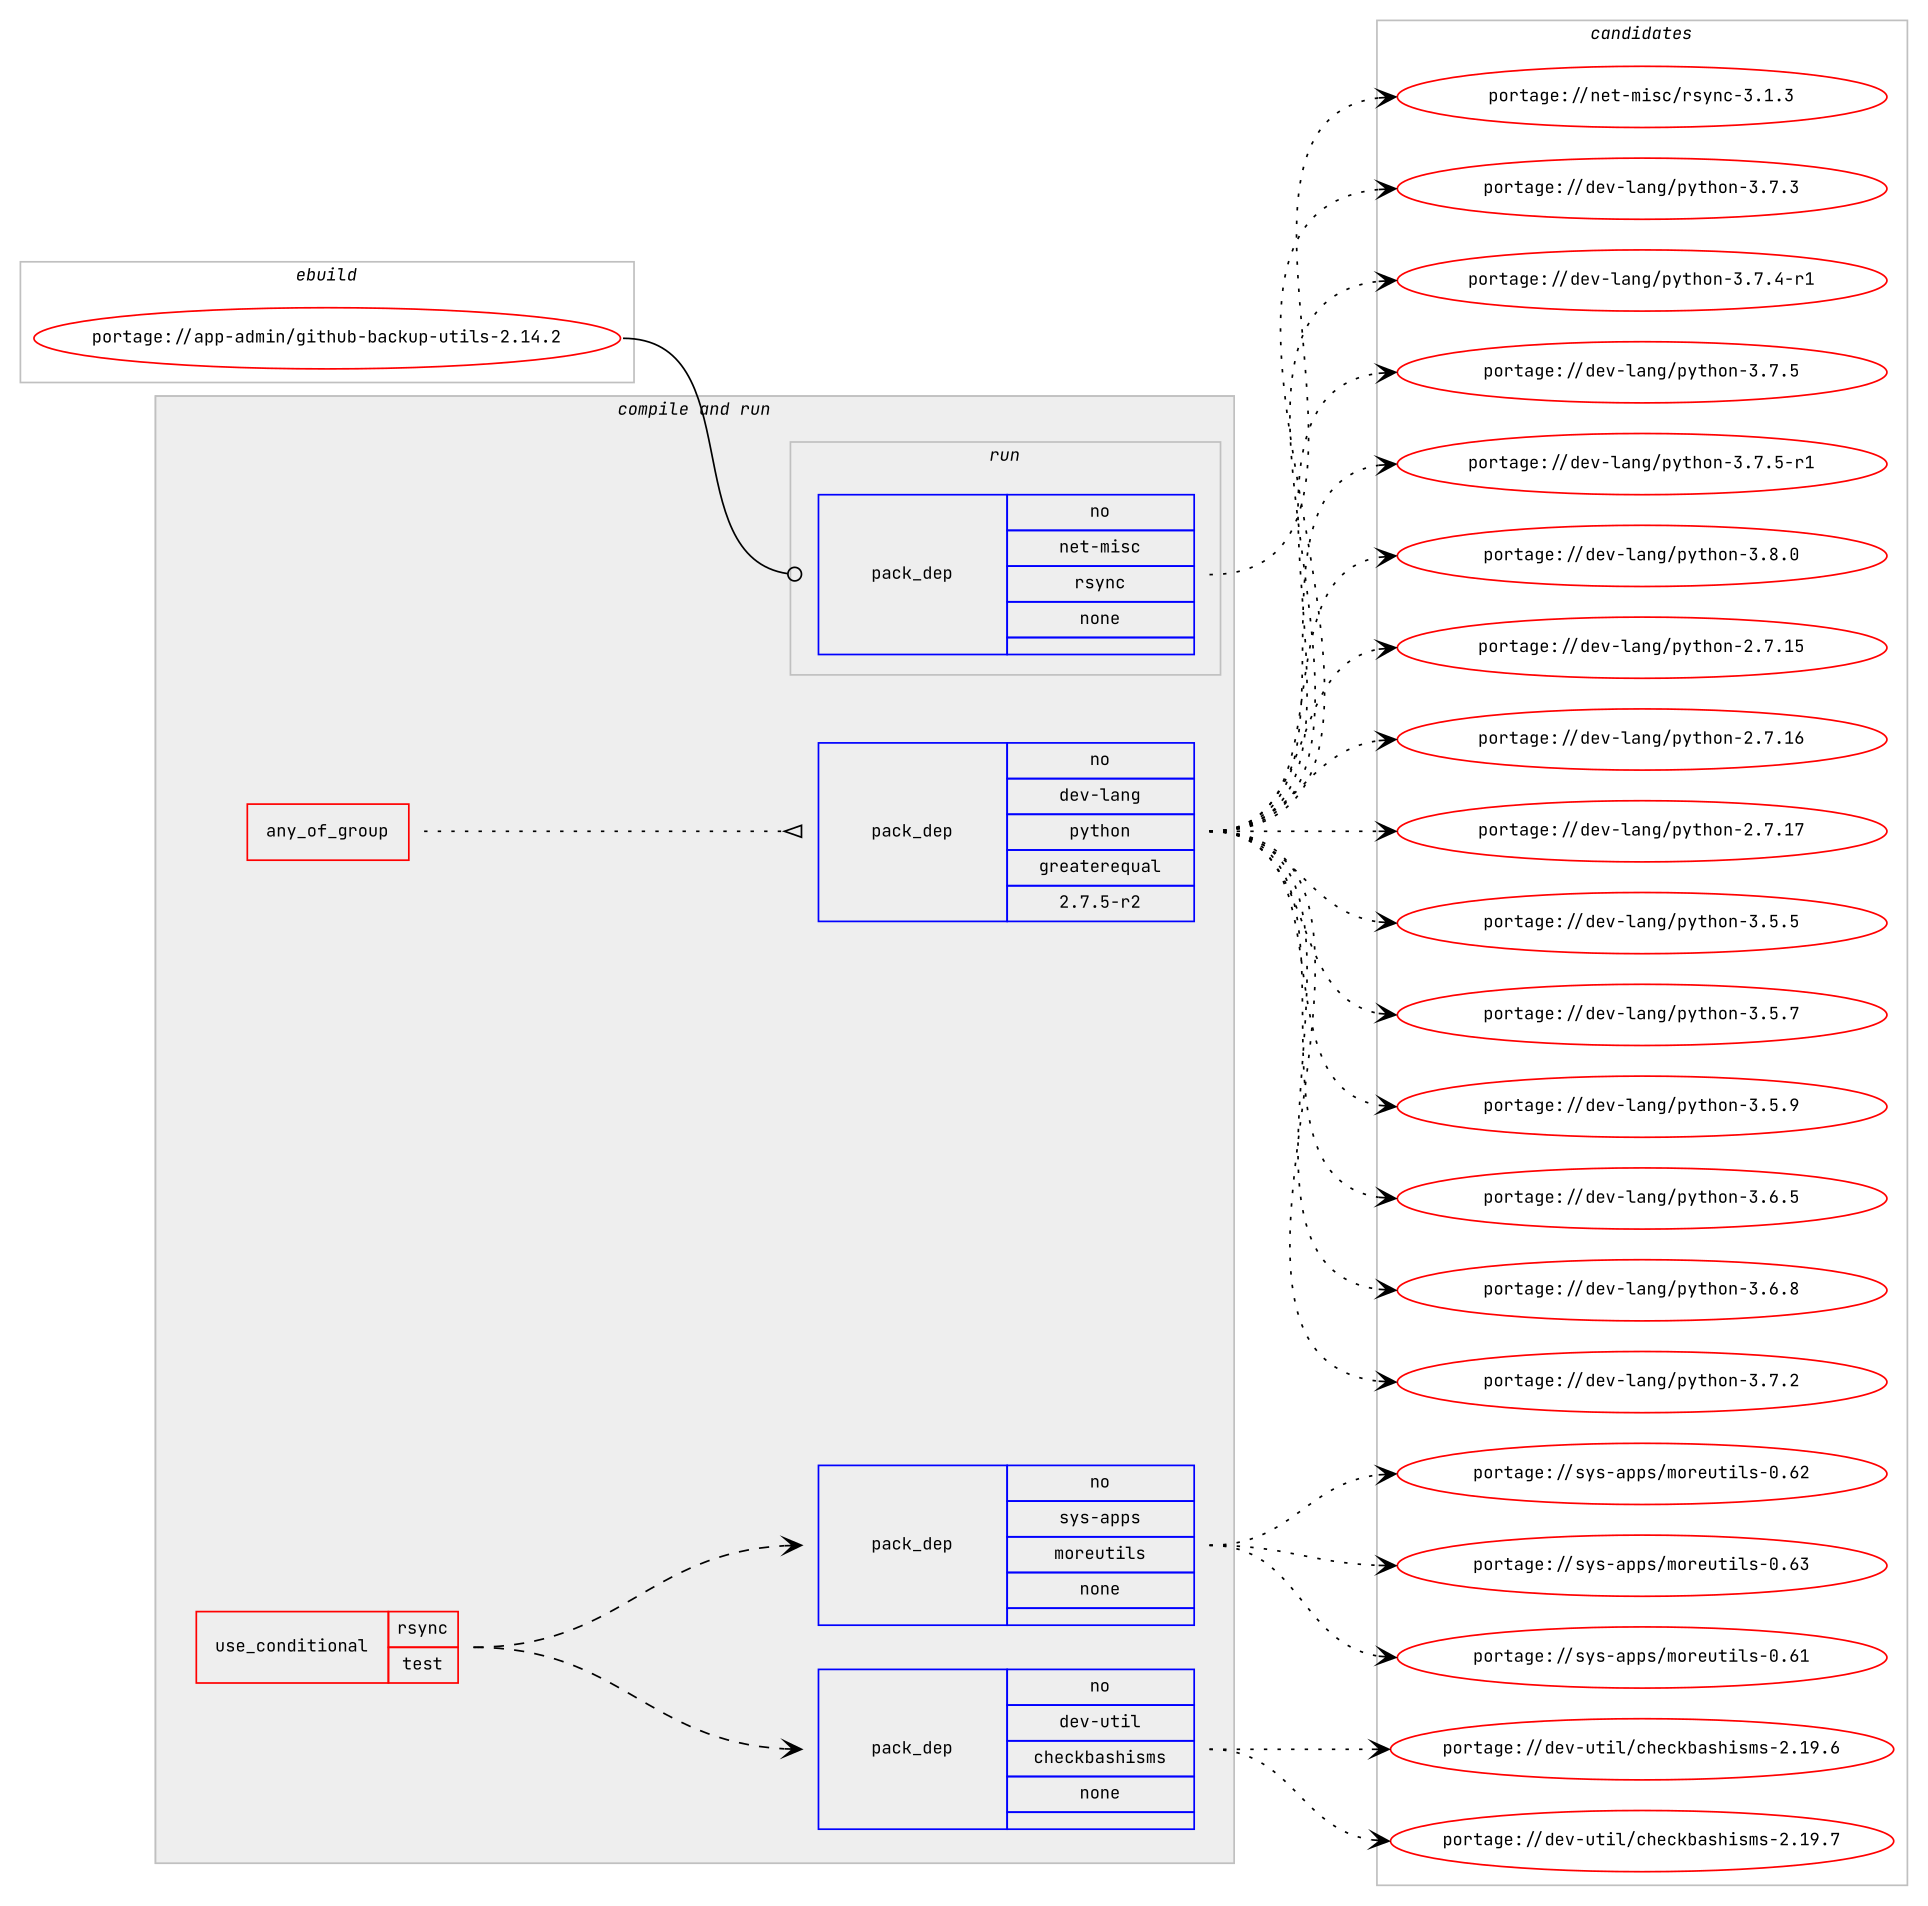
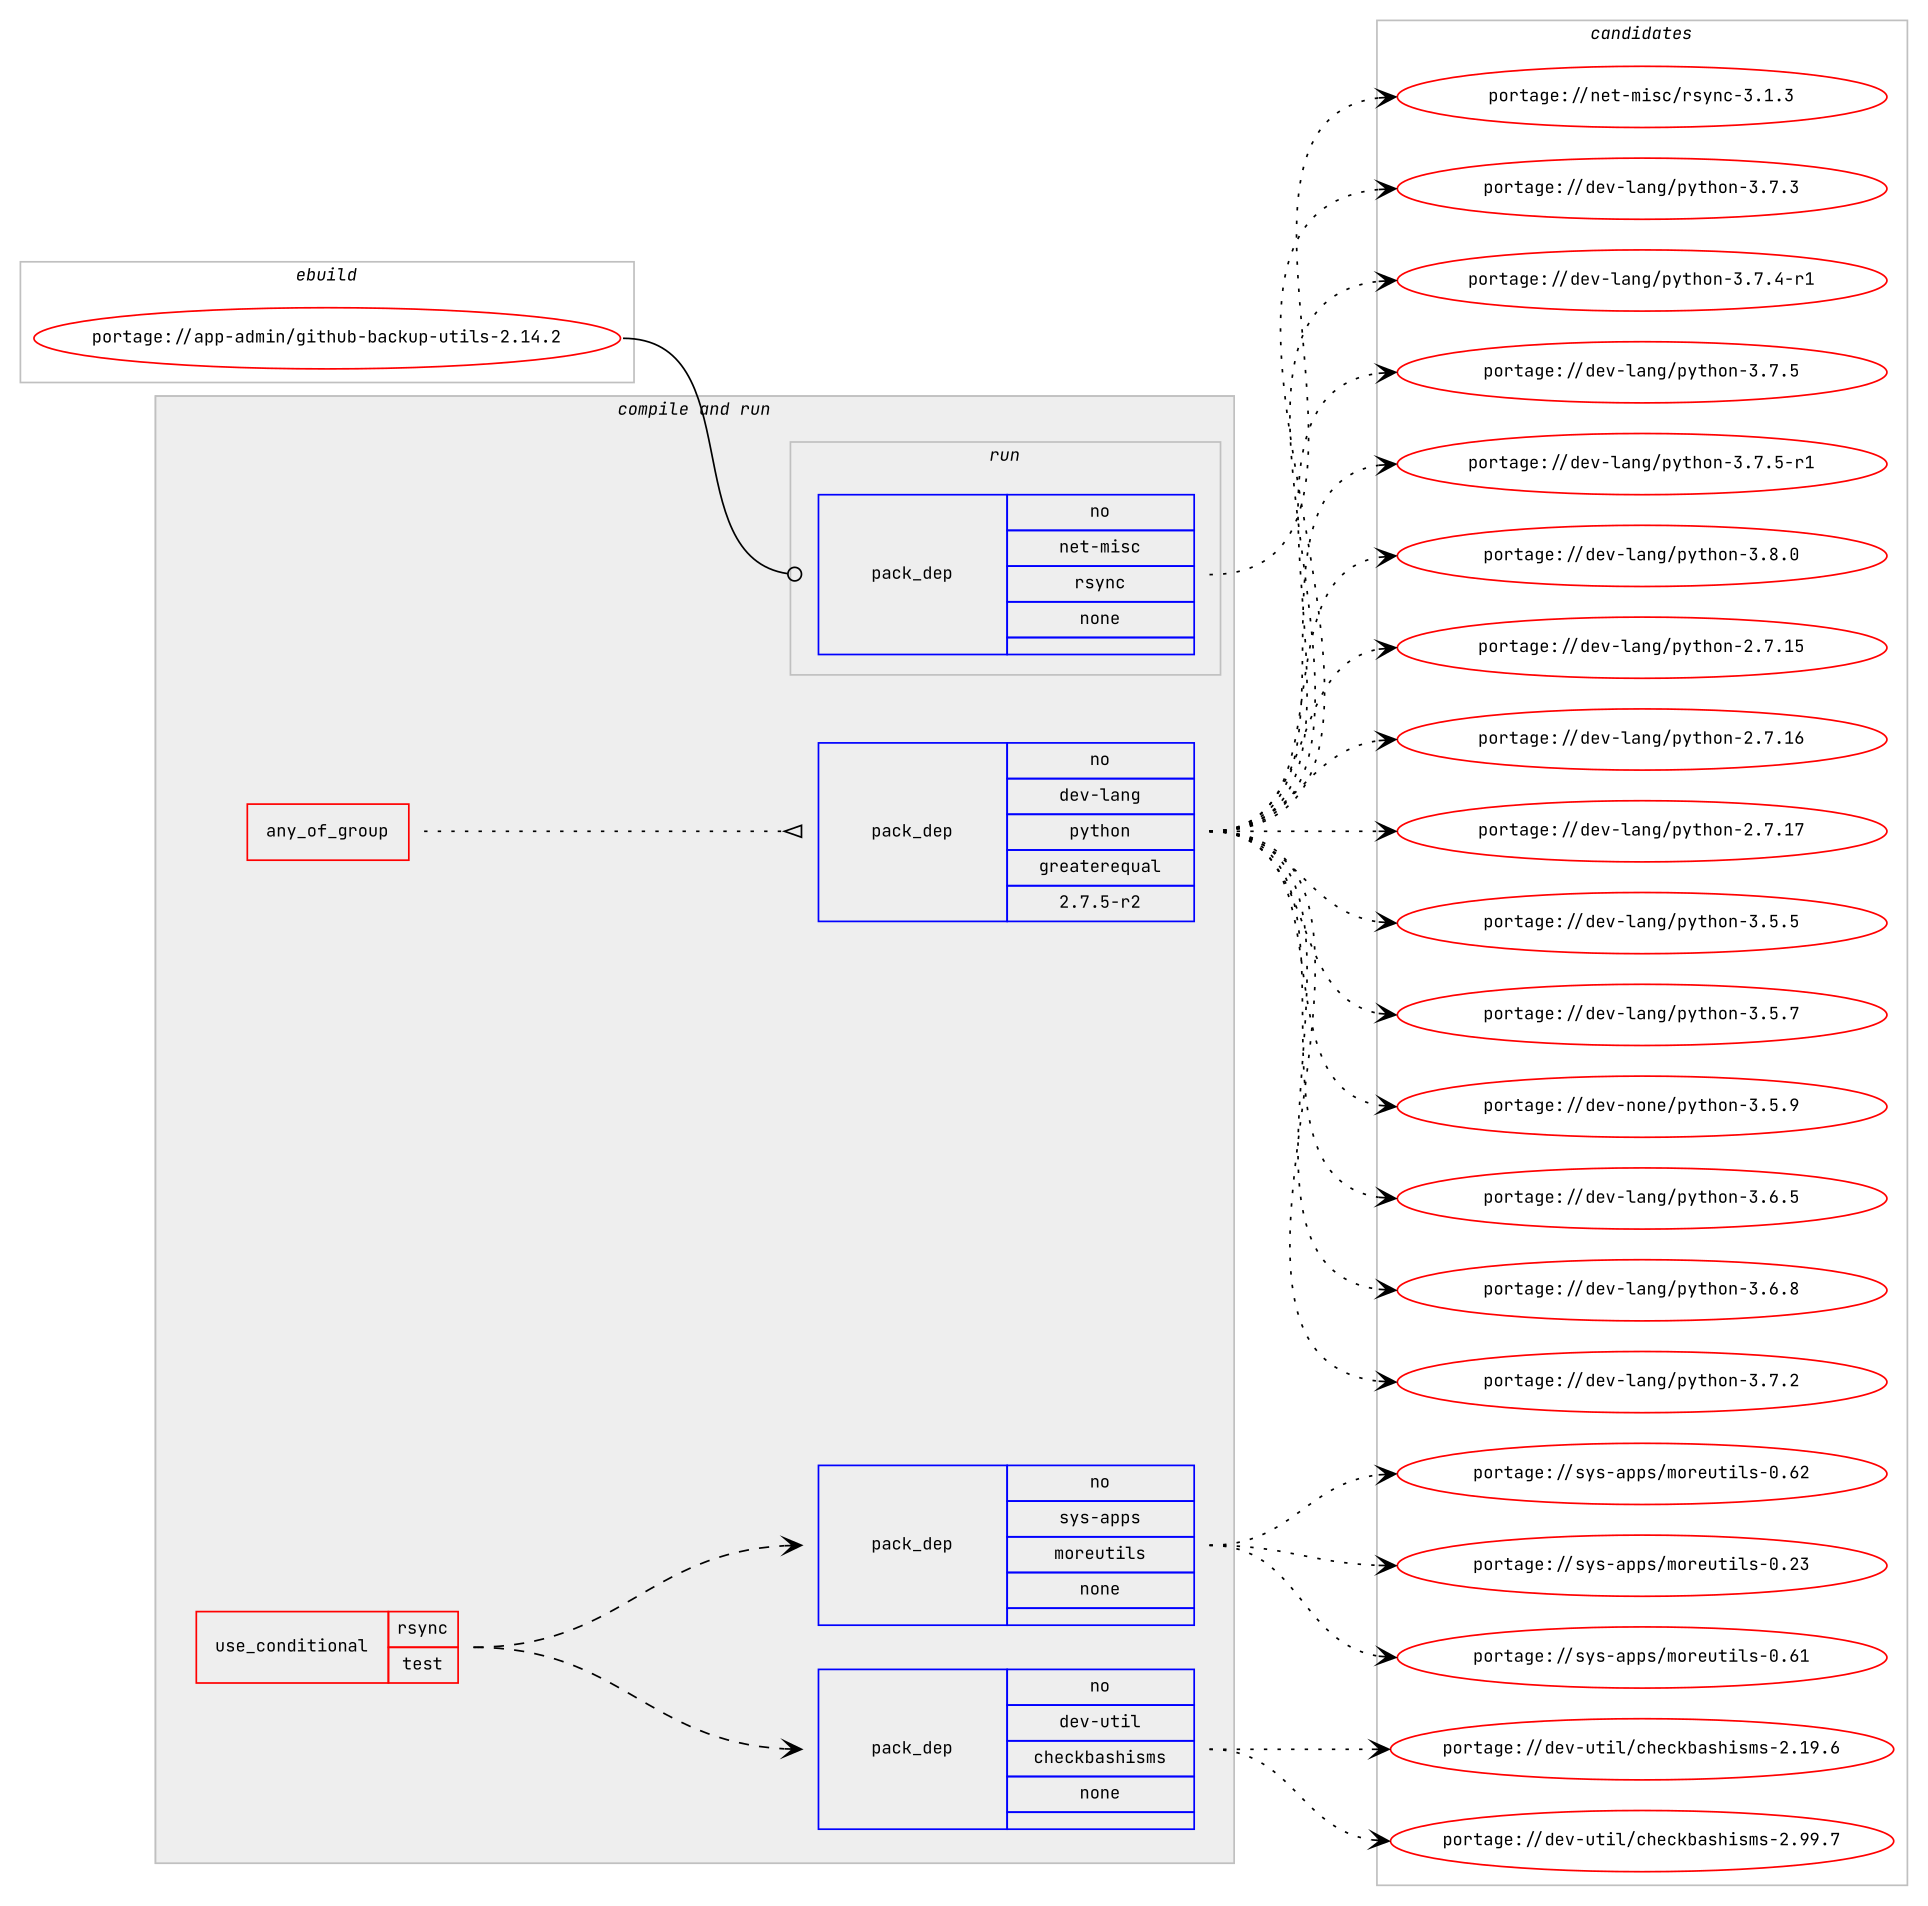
(1642, 1107) -> (1642, 1107)
(1642, 1566) -> (1642, 1566)
(1642, 1841) -> (1642, 1841)
